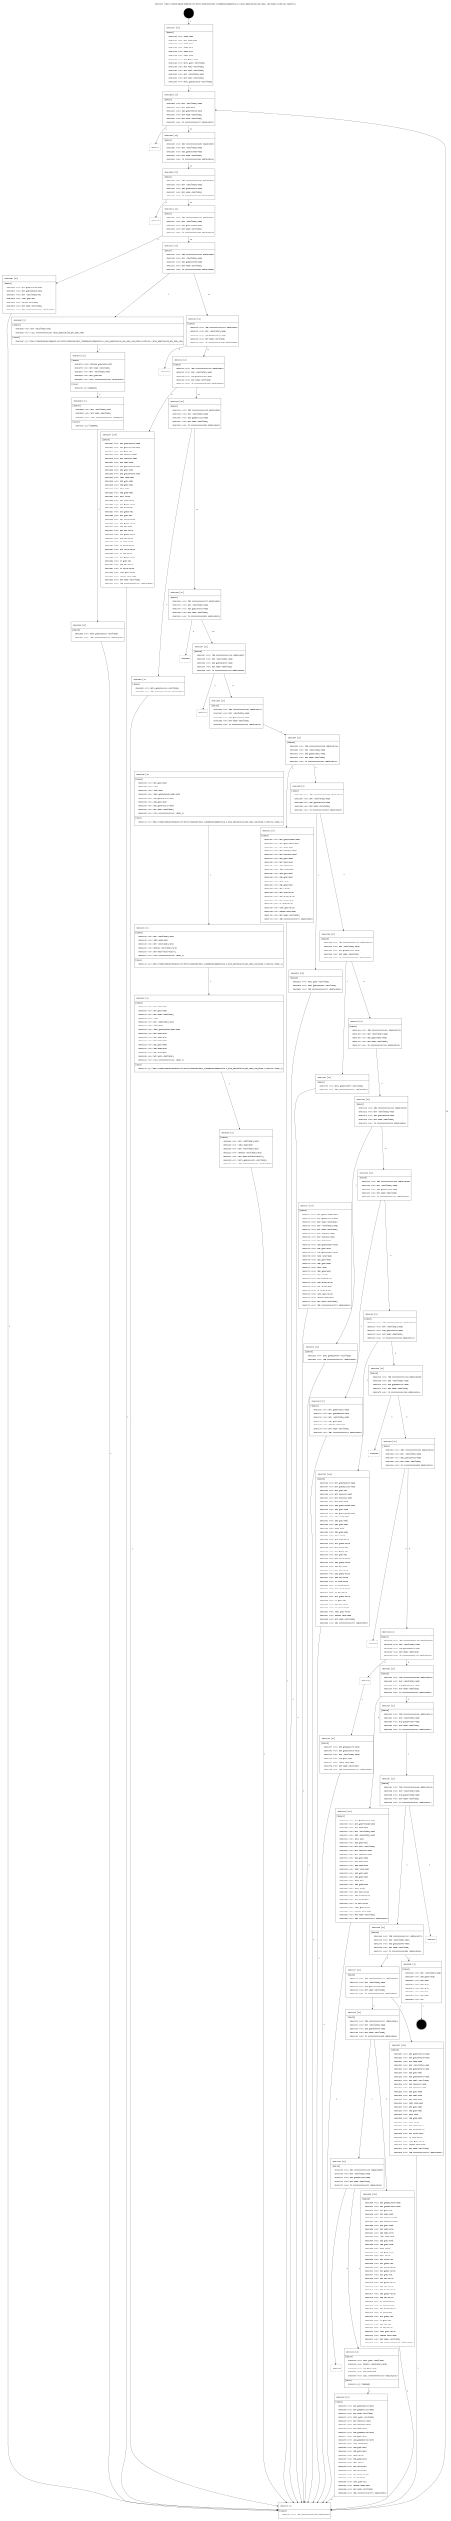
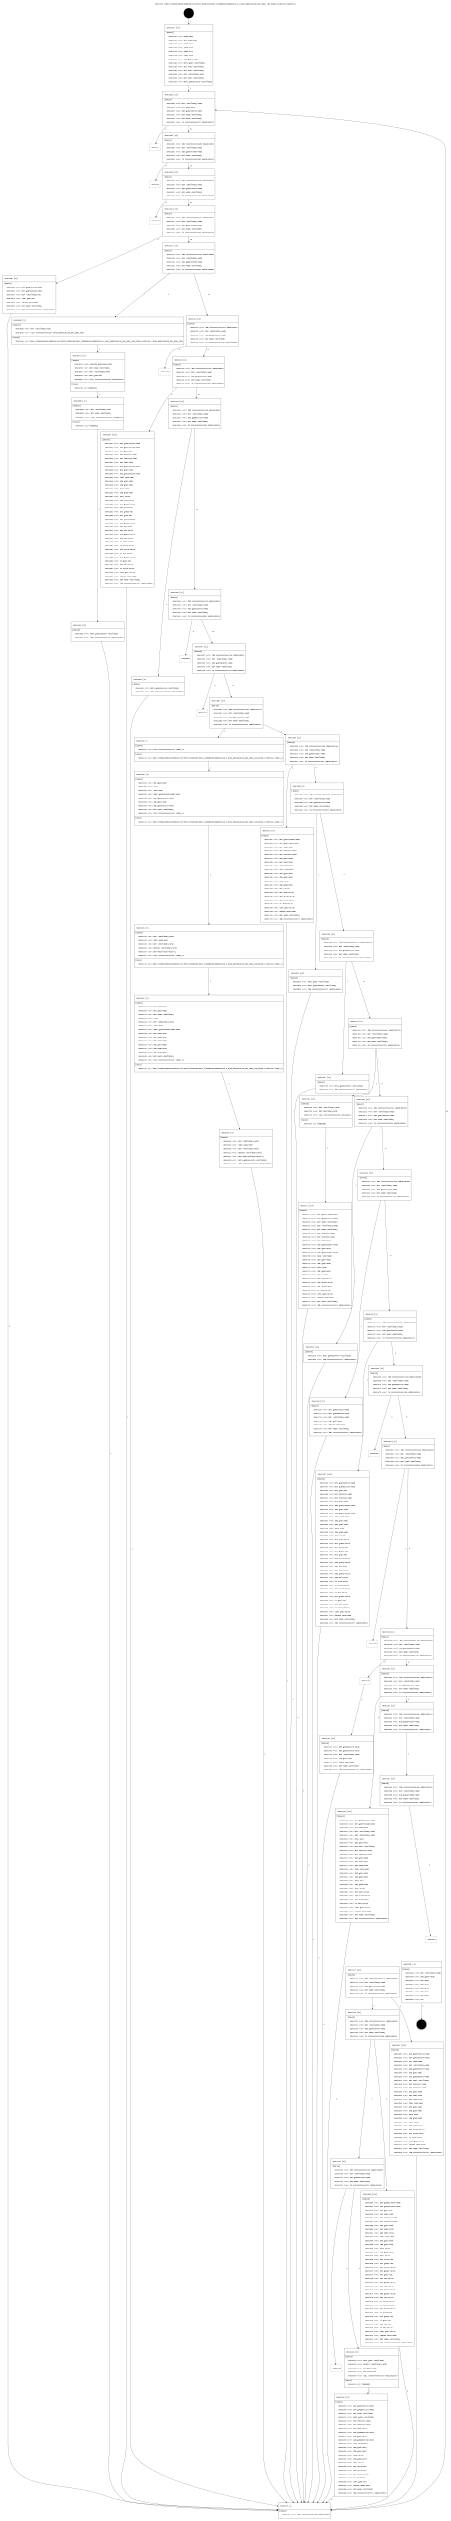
none -> (155, 184)
none -> (209, 749)
none -> (326, 1111)
(397, 1939) -> none
